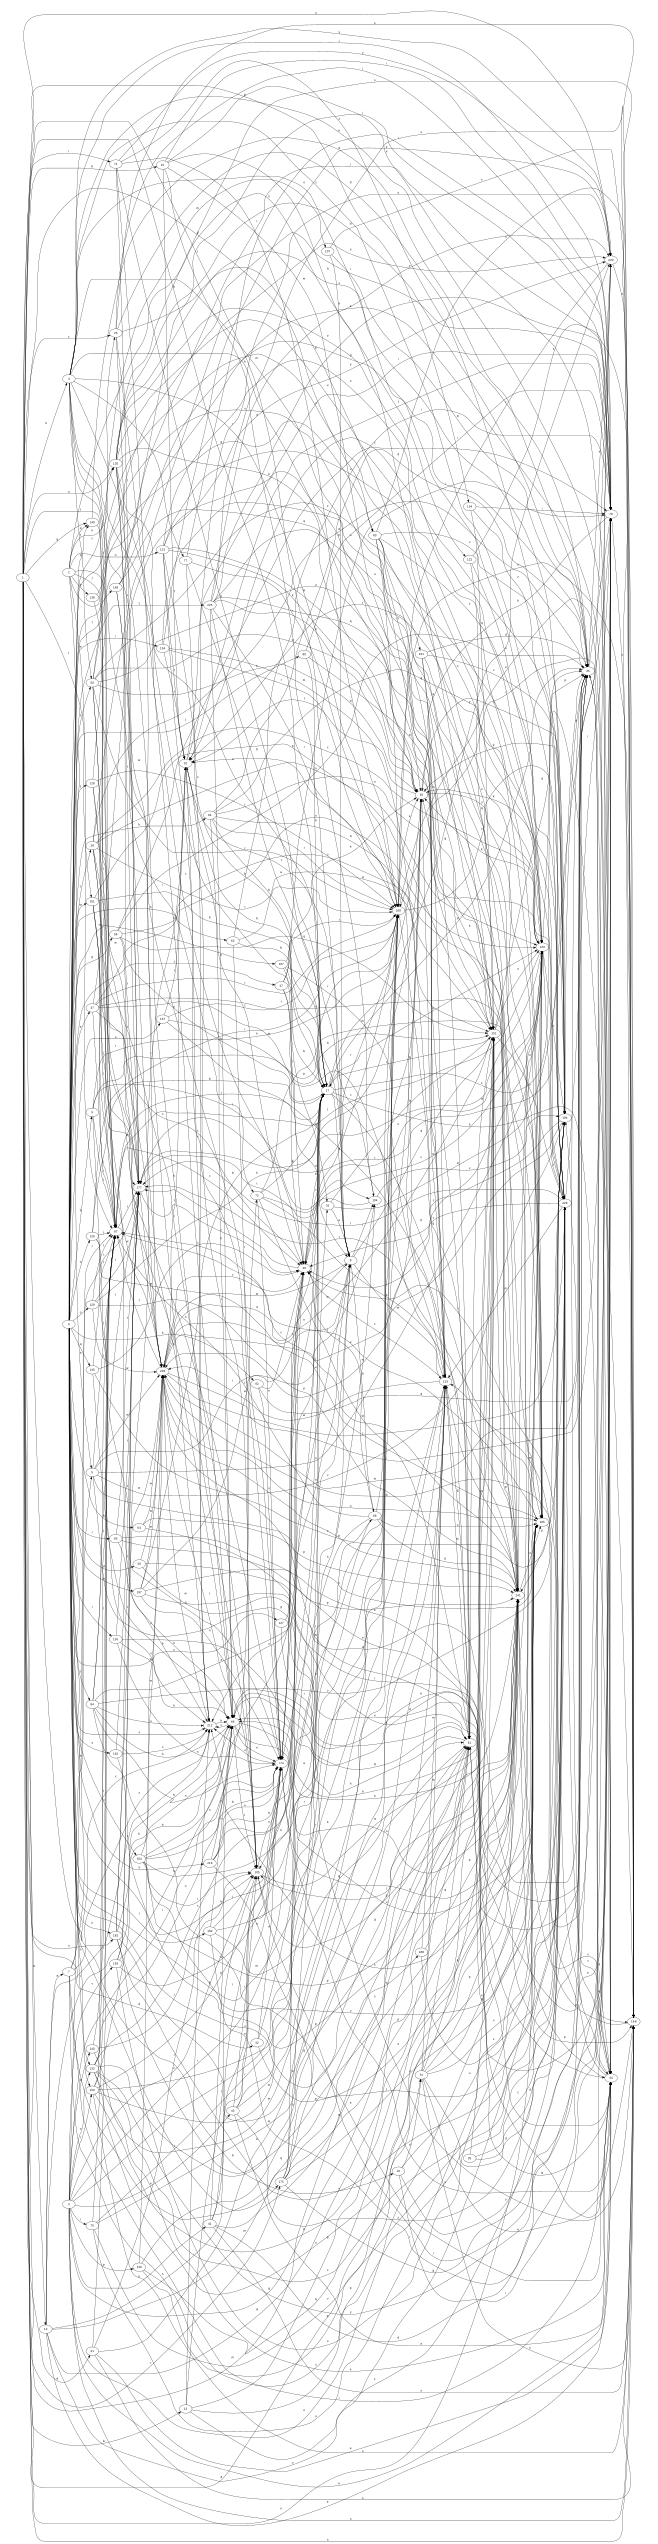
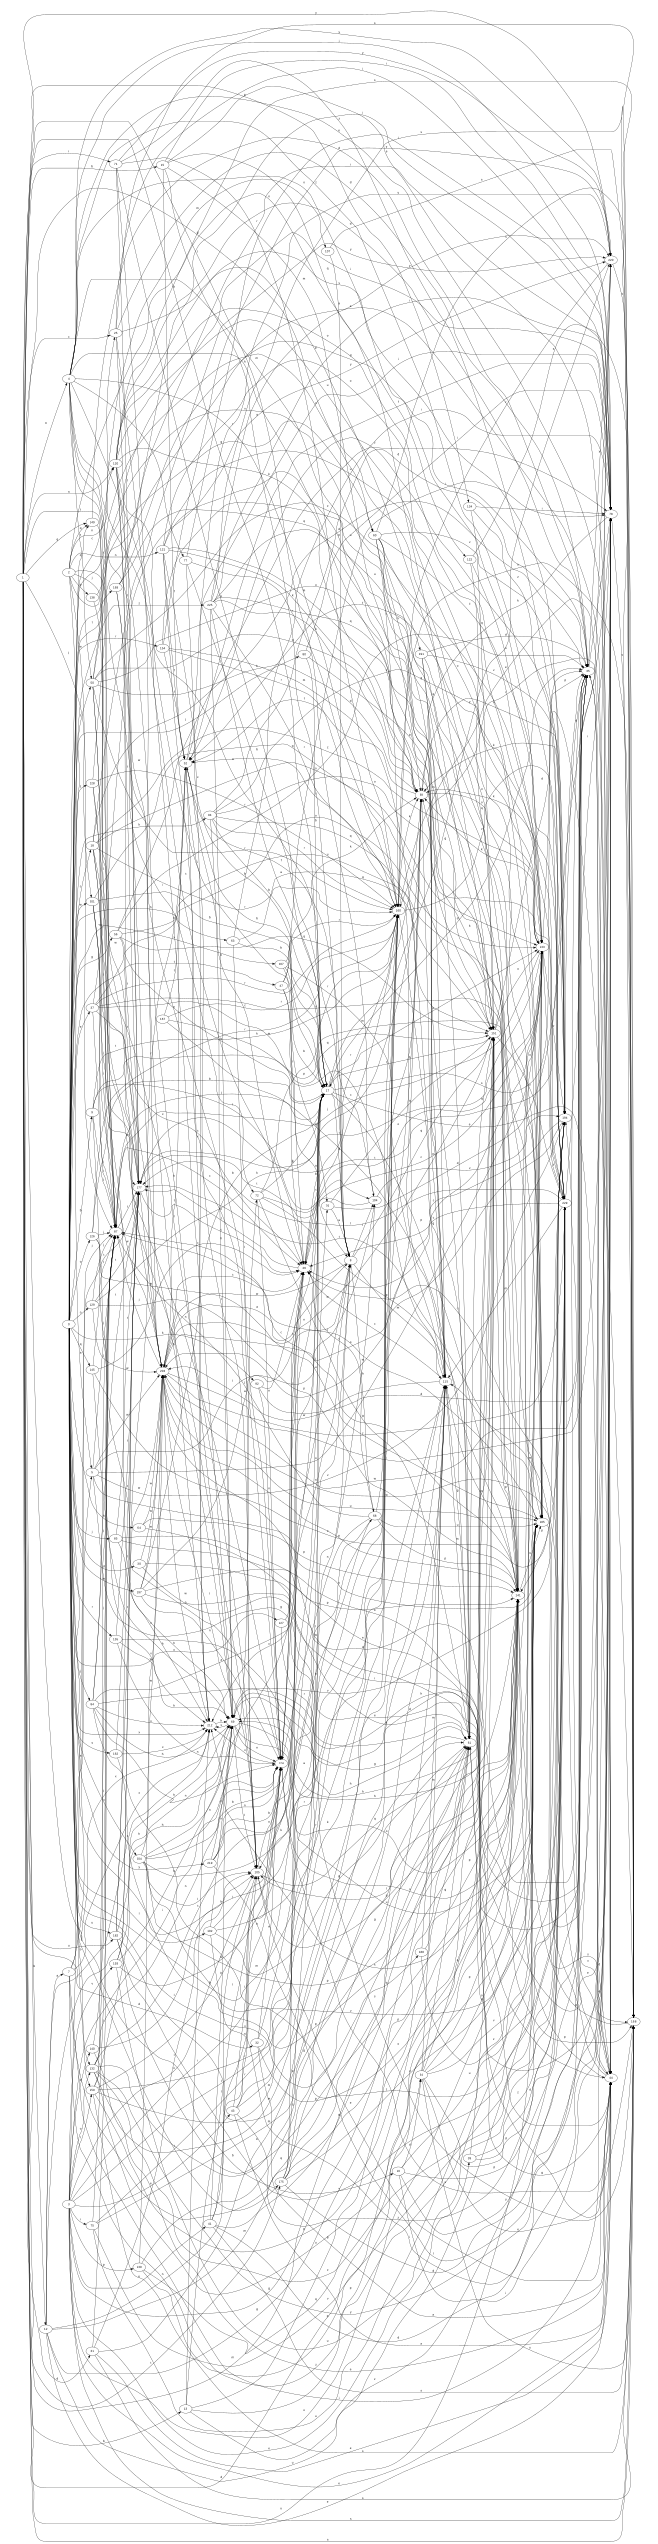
(474, 441) -> (581, 1481)
(78, 1134) -> none
none -> (445, 2317)
none -> (271, 2450)
